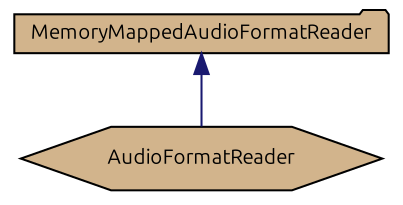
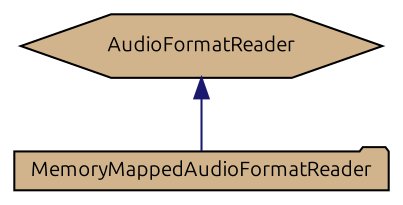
(202, 100) -> (202, 125)
